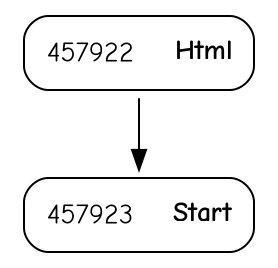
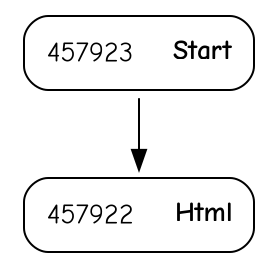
(139, 124) -> (139, 124)
